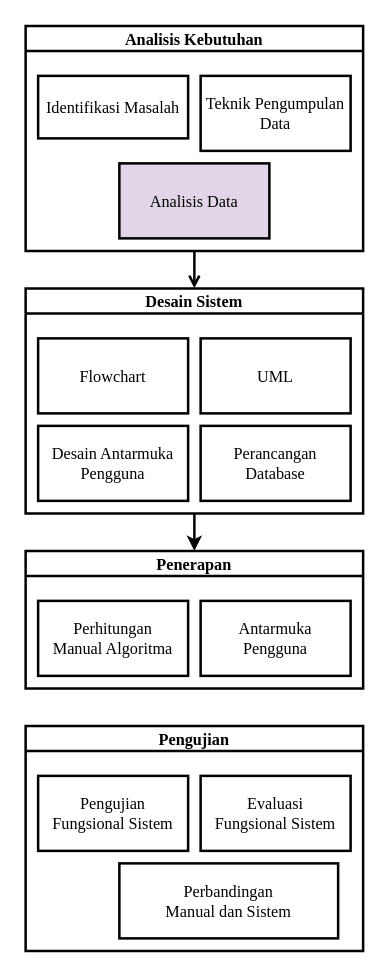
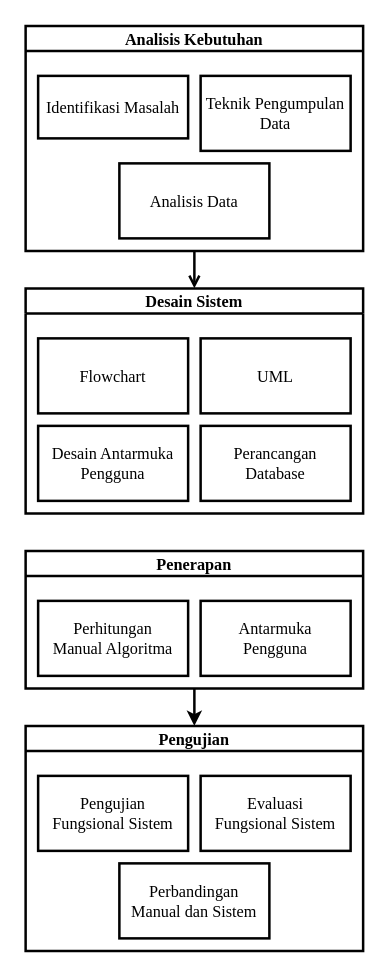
(194, 201) -> (194, 201)
(194, 528) -> none
none -> (194, 703)
(229, 901) -> (194, 901)
